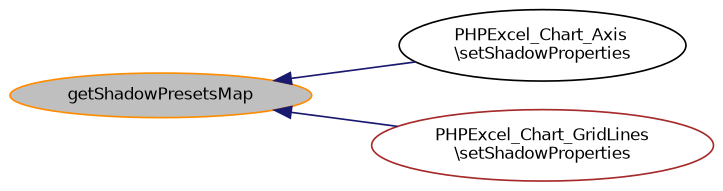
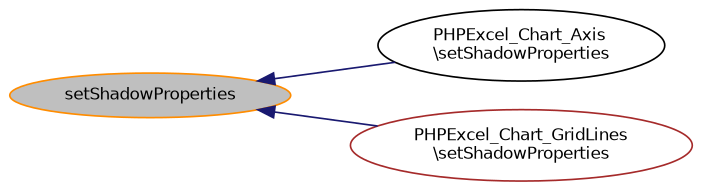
(161, 95) -> (150, 95)
